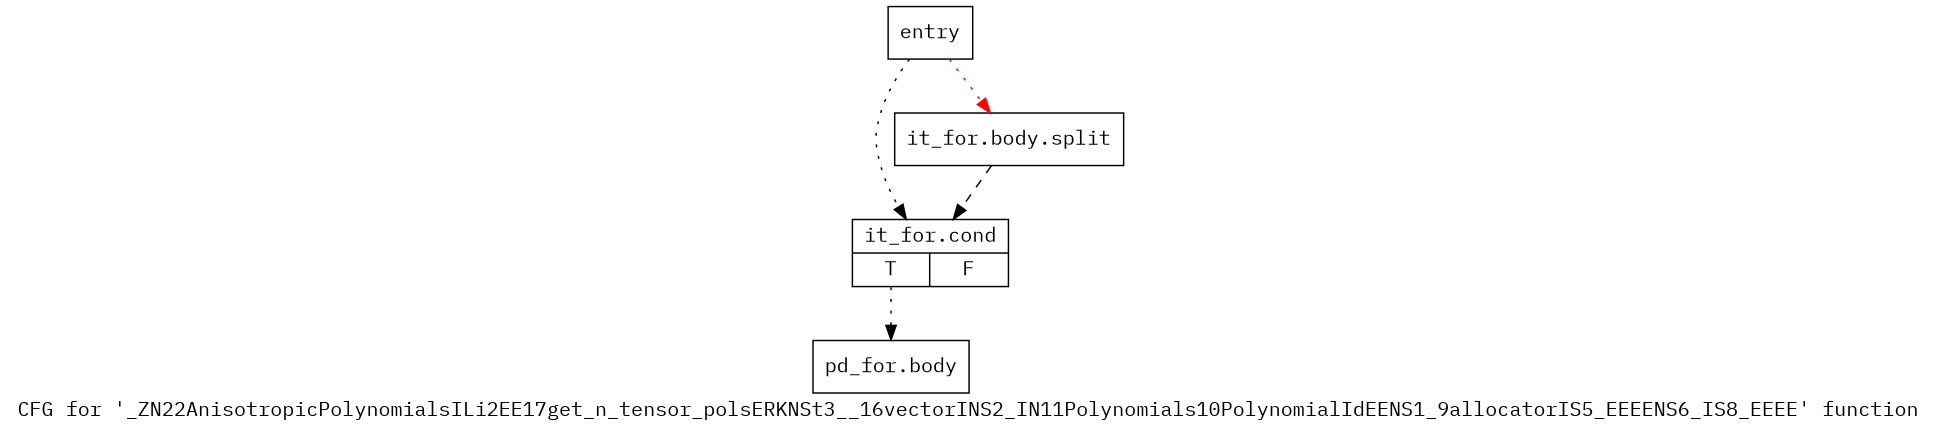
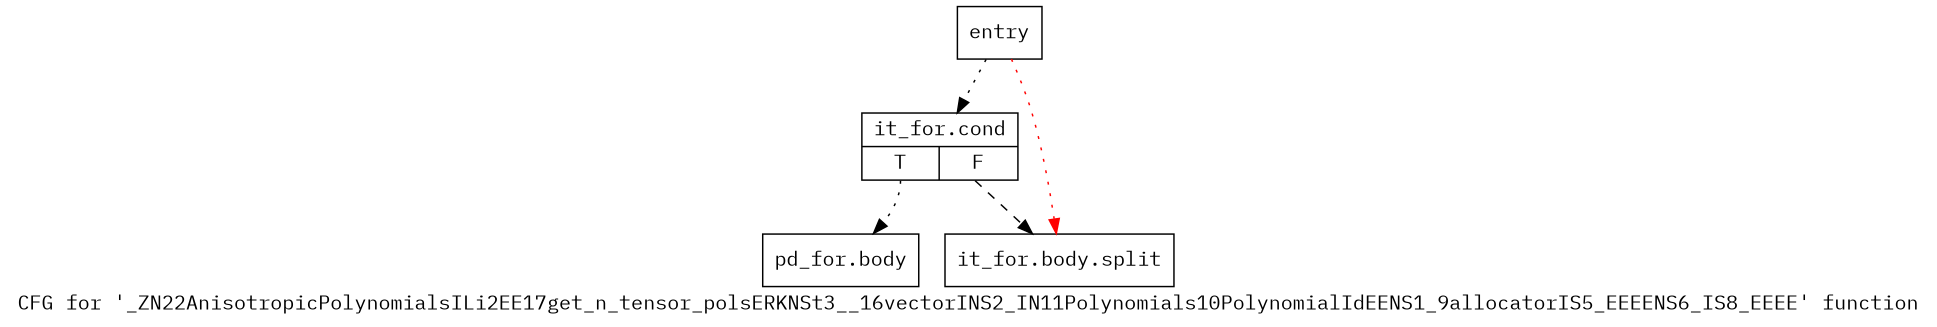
(977, 187) -> (998, 202)
